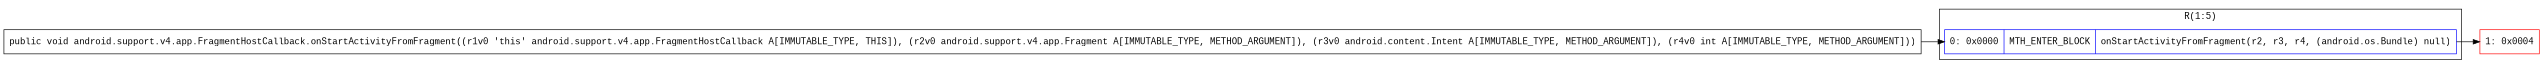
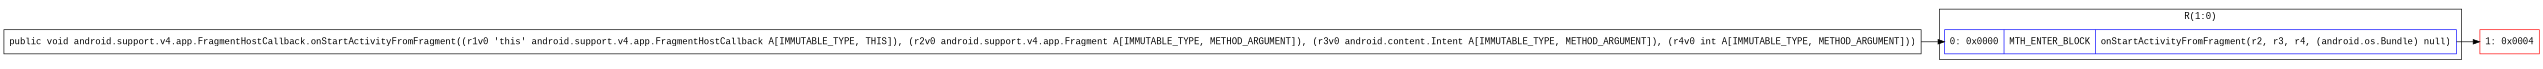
(2201, 17) -> (2201, 17)
